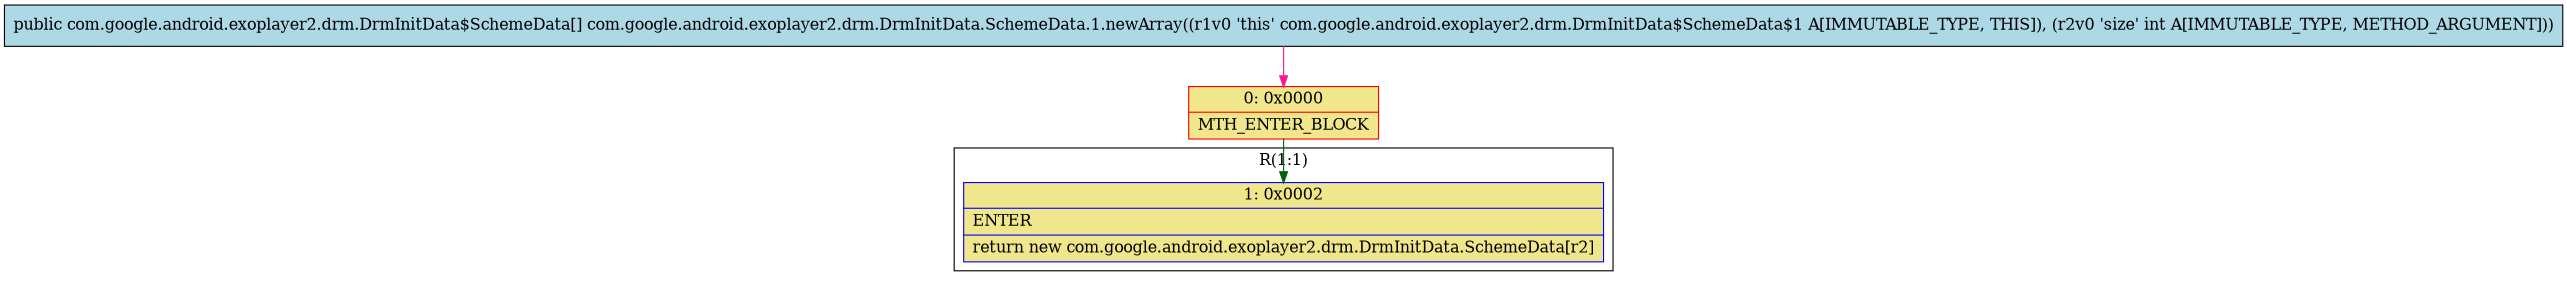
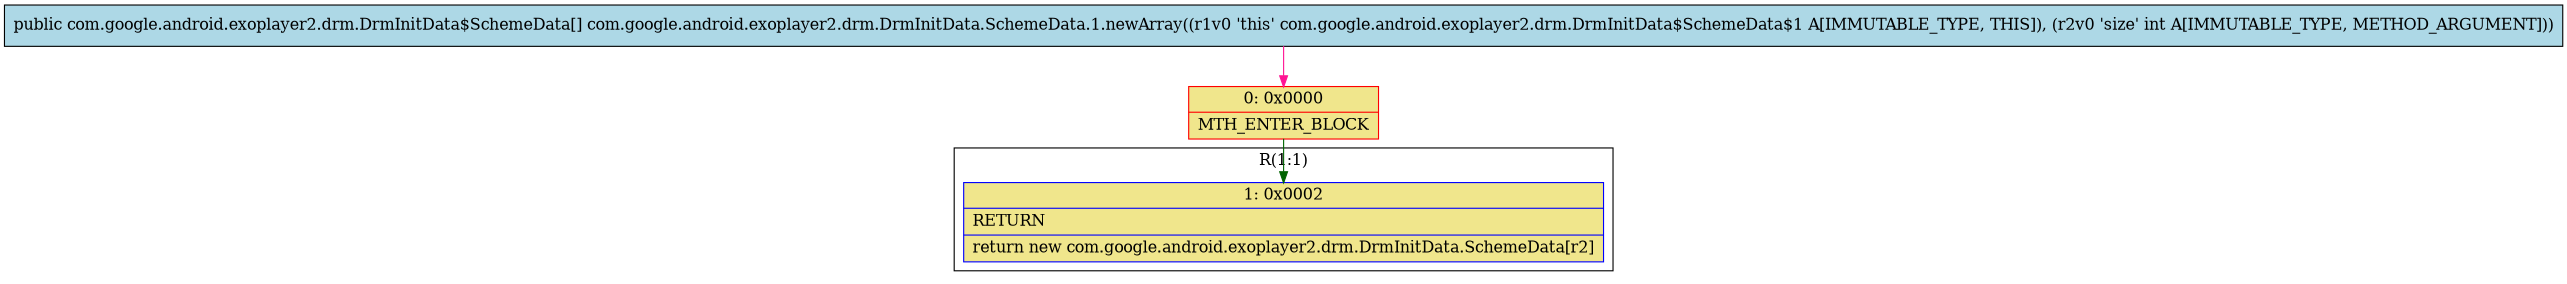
(1002, 221) -> (1009, 221)
